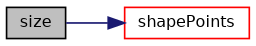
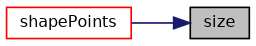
(87, 23) -> (153, 23)
